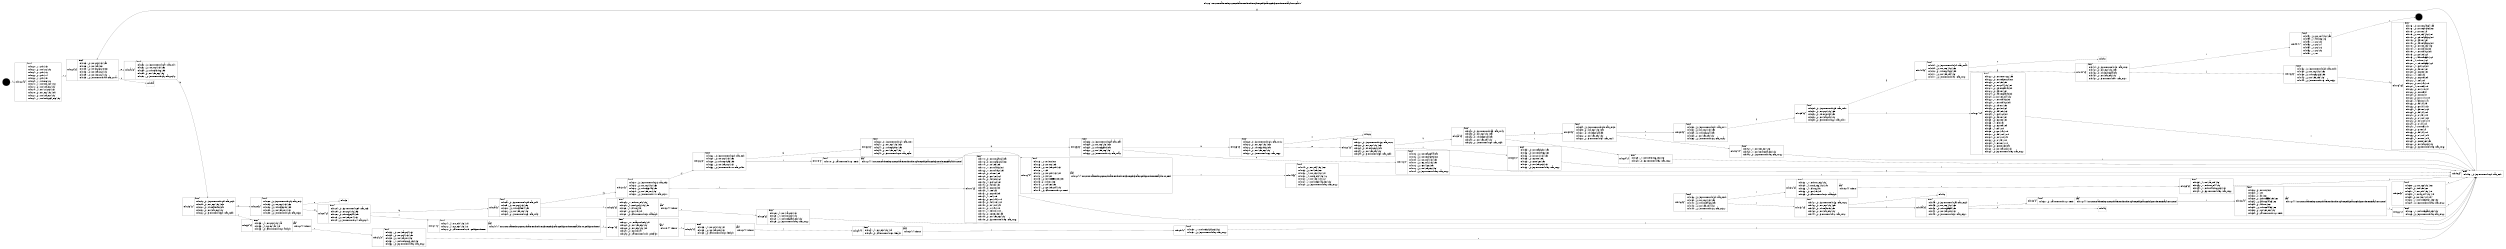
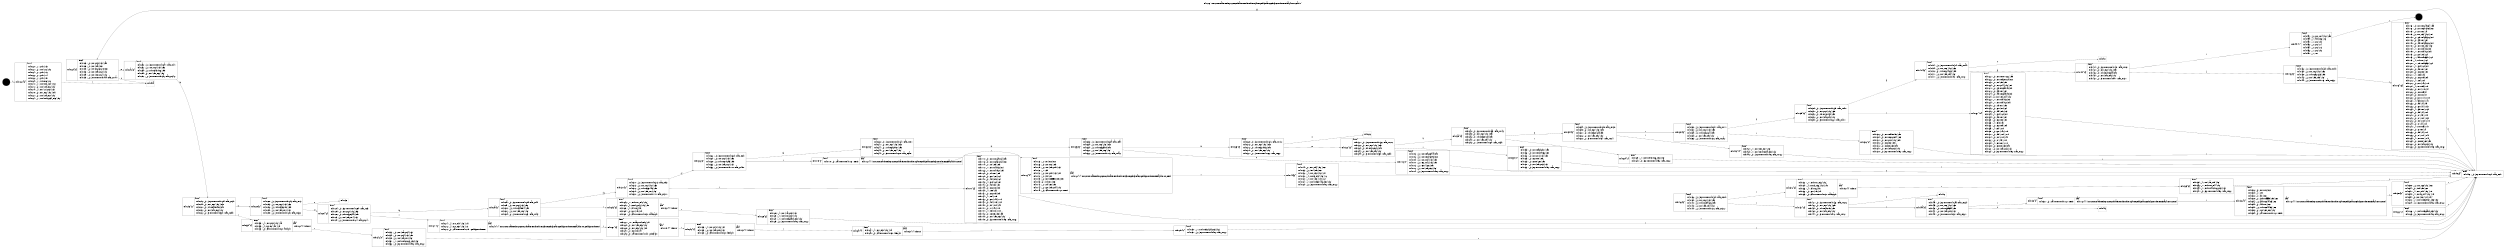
(63, 76) -> (103, 83)
none -> (1886, 143)
(2389, 209) -> (2389, 196)
